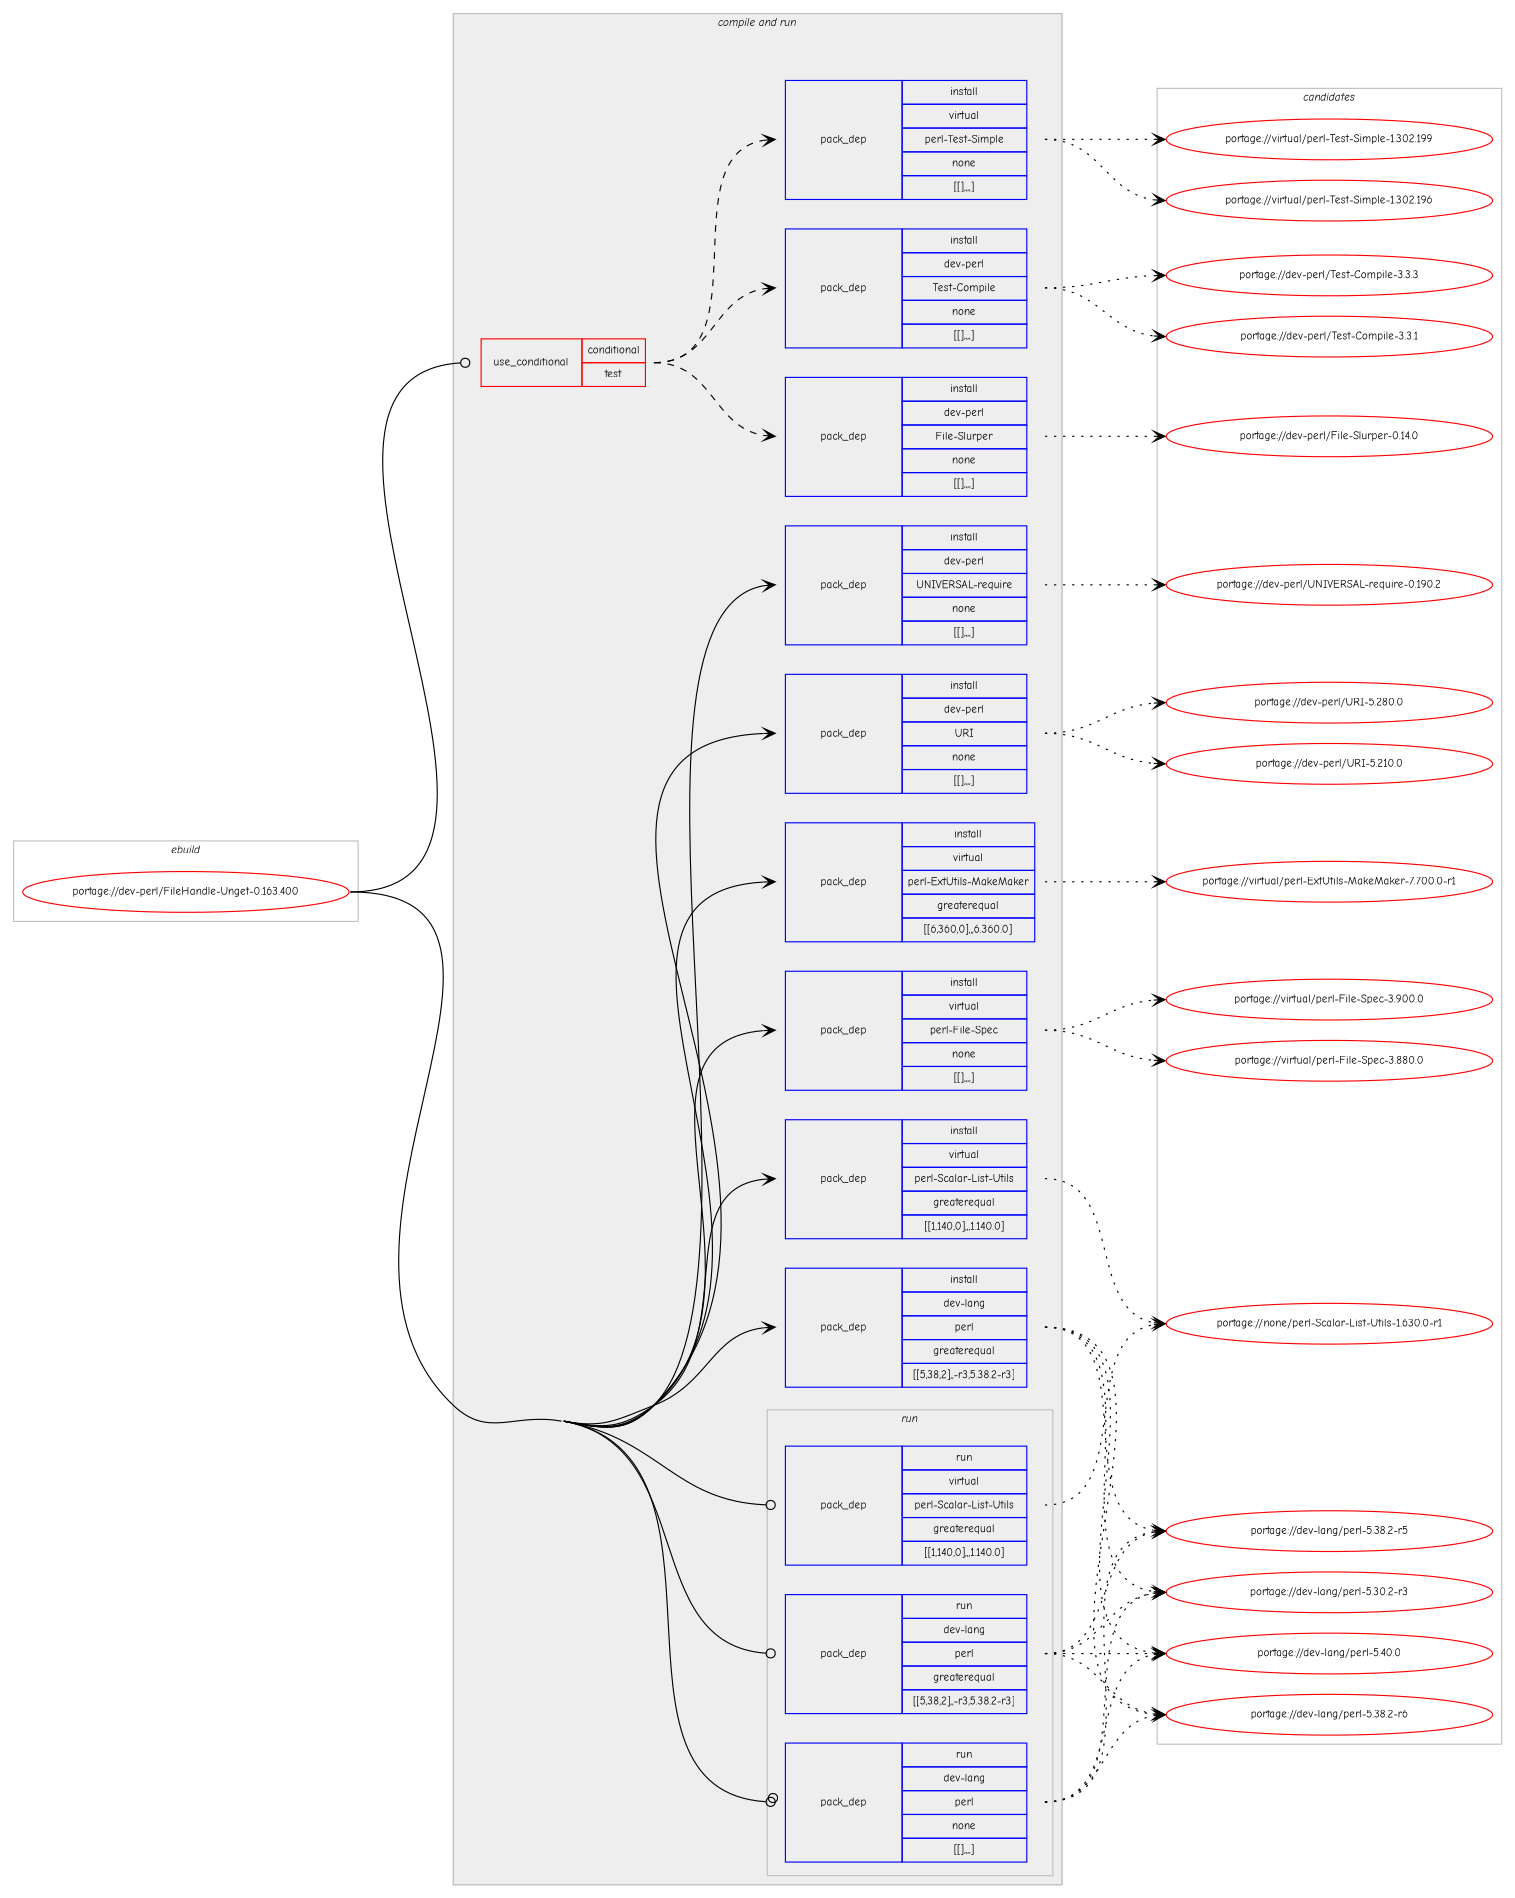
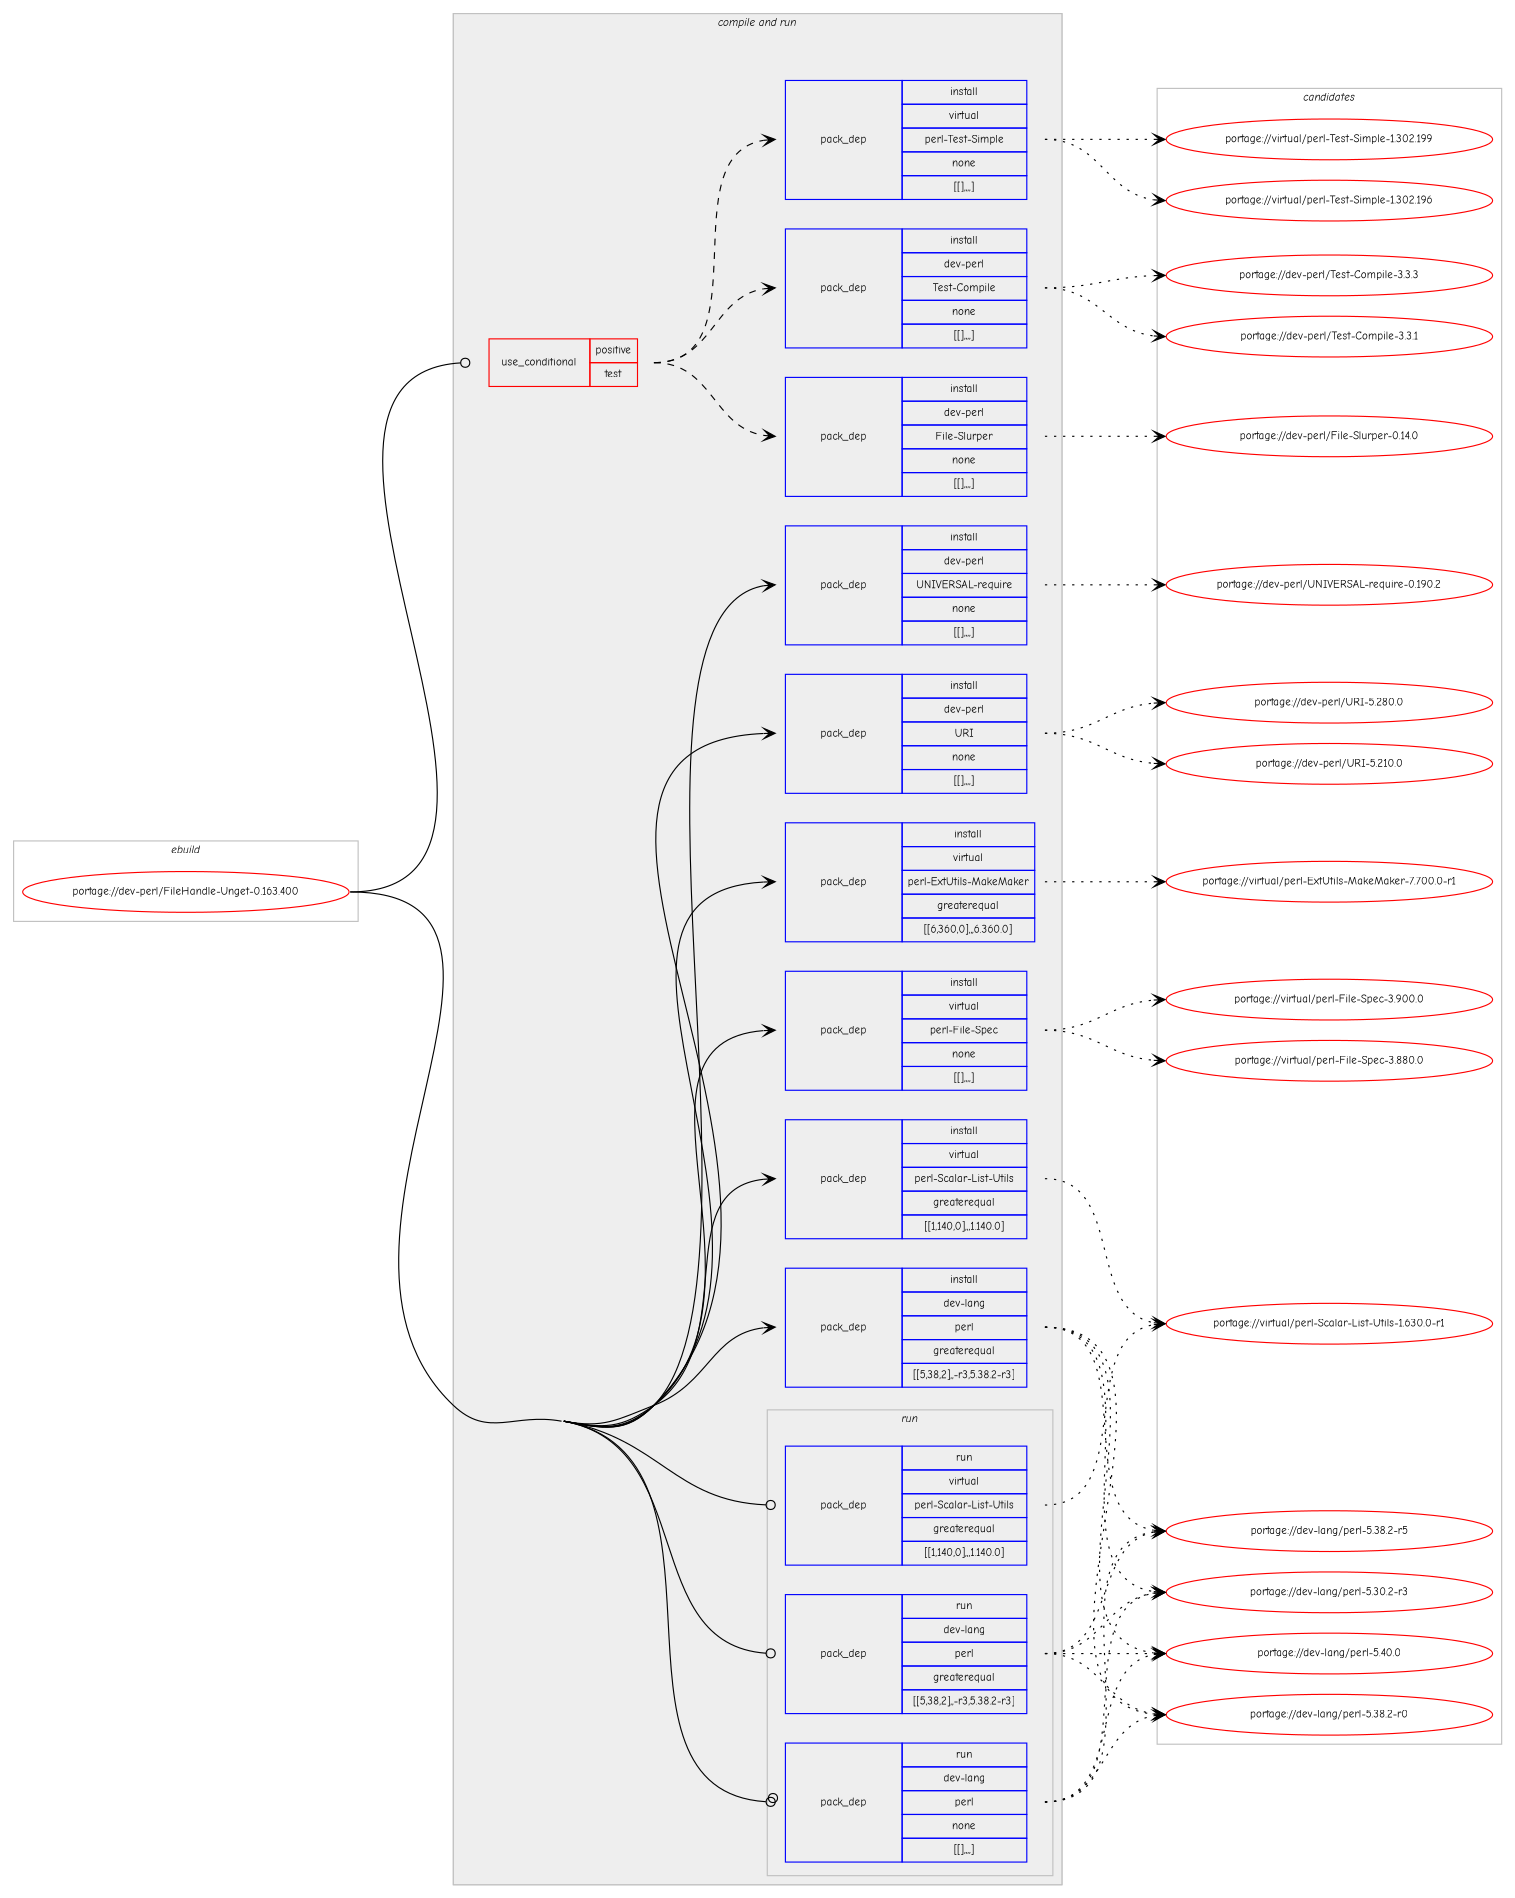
(614, 350) -> (614, 350)
(1329, 1324) -> (1329, 1324)
(1329, 1715) -> (1329, 1715)
